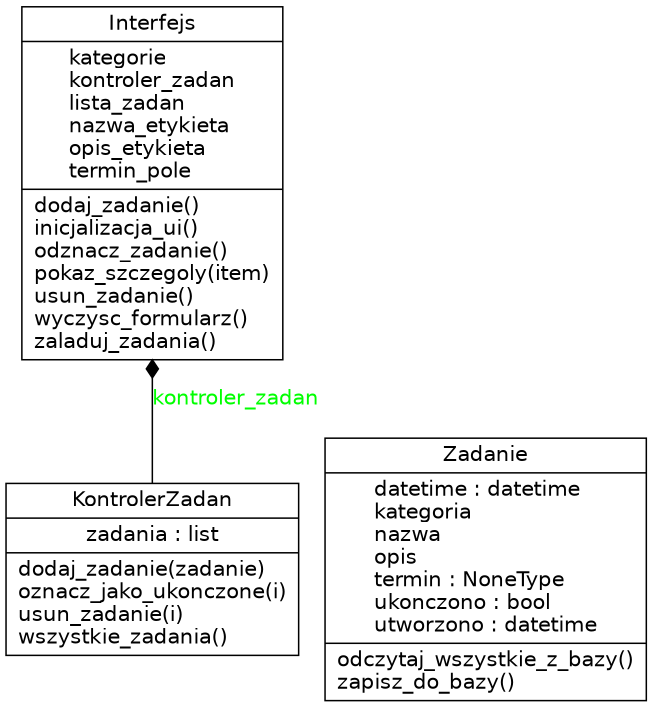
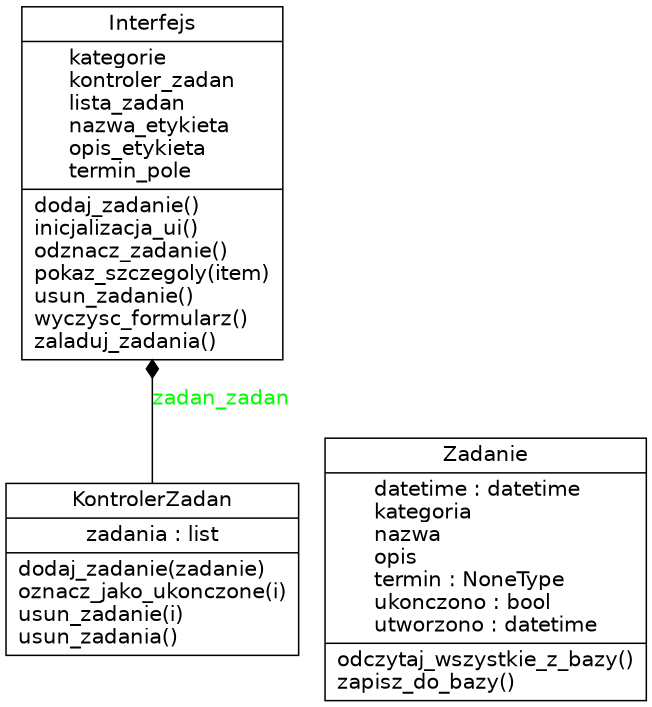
(236, 399) -> (221, 399)
(123, 637) -> (98, 637)
